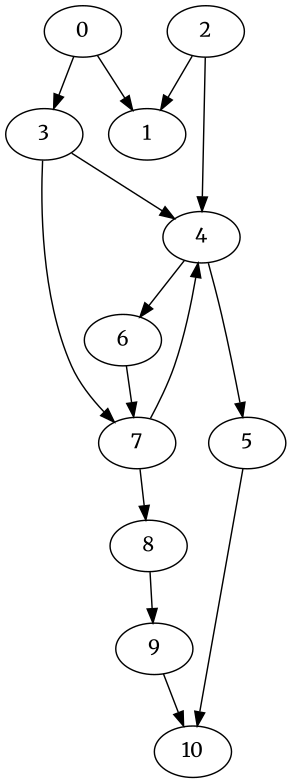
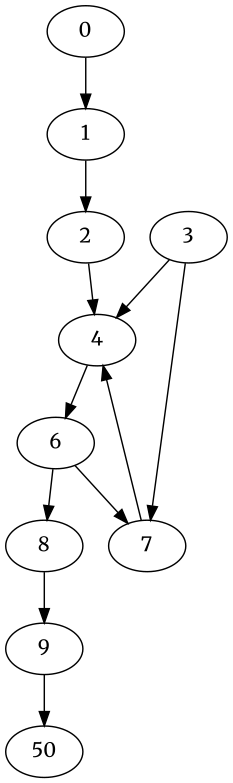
(66, 76) -> none
(180, 77) -> (86, 179)
(247, 443) -> none
(142, 487) -> (51, 487)
(193, 752) -> (44, 752)
